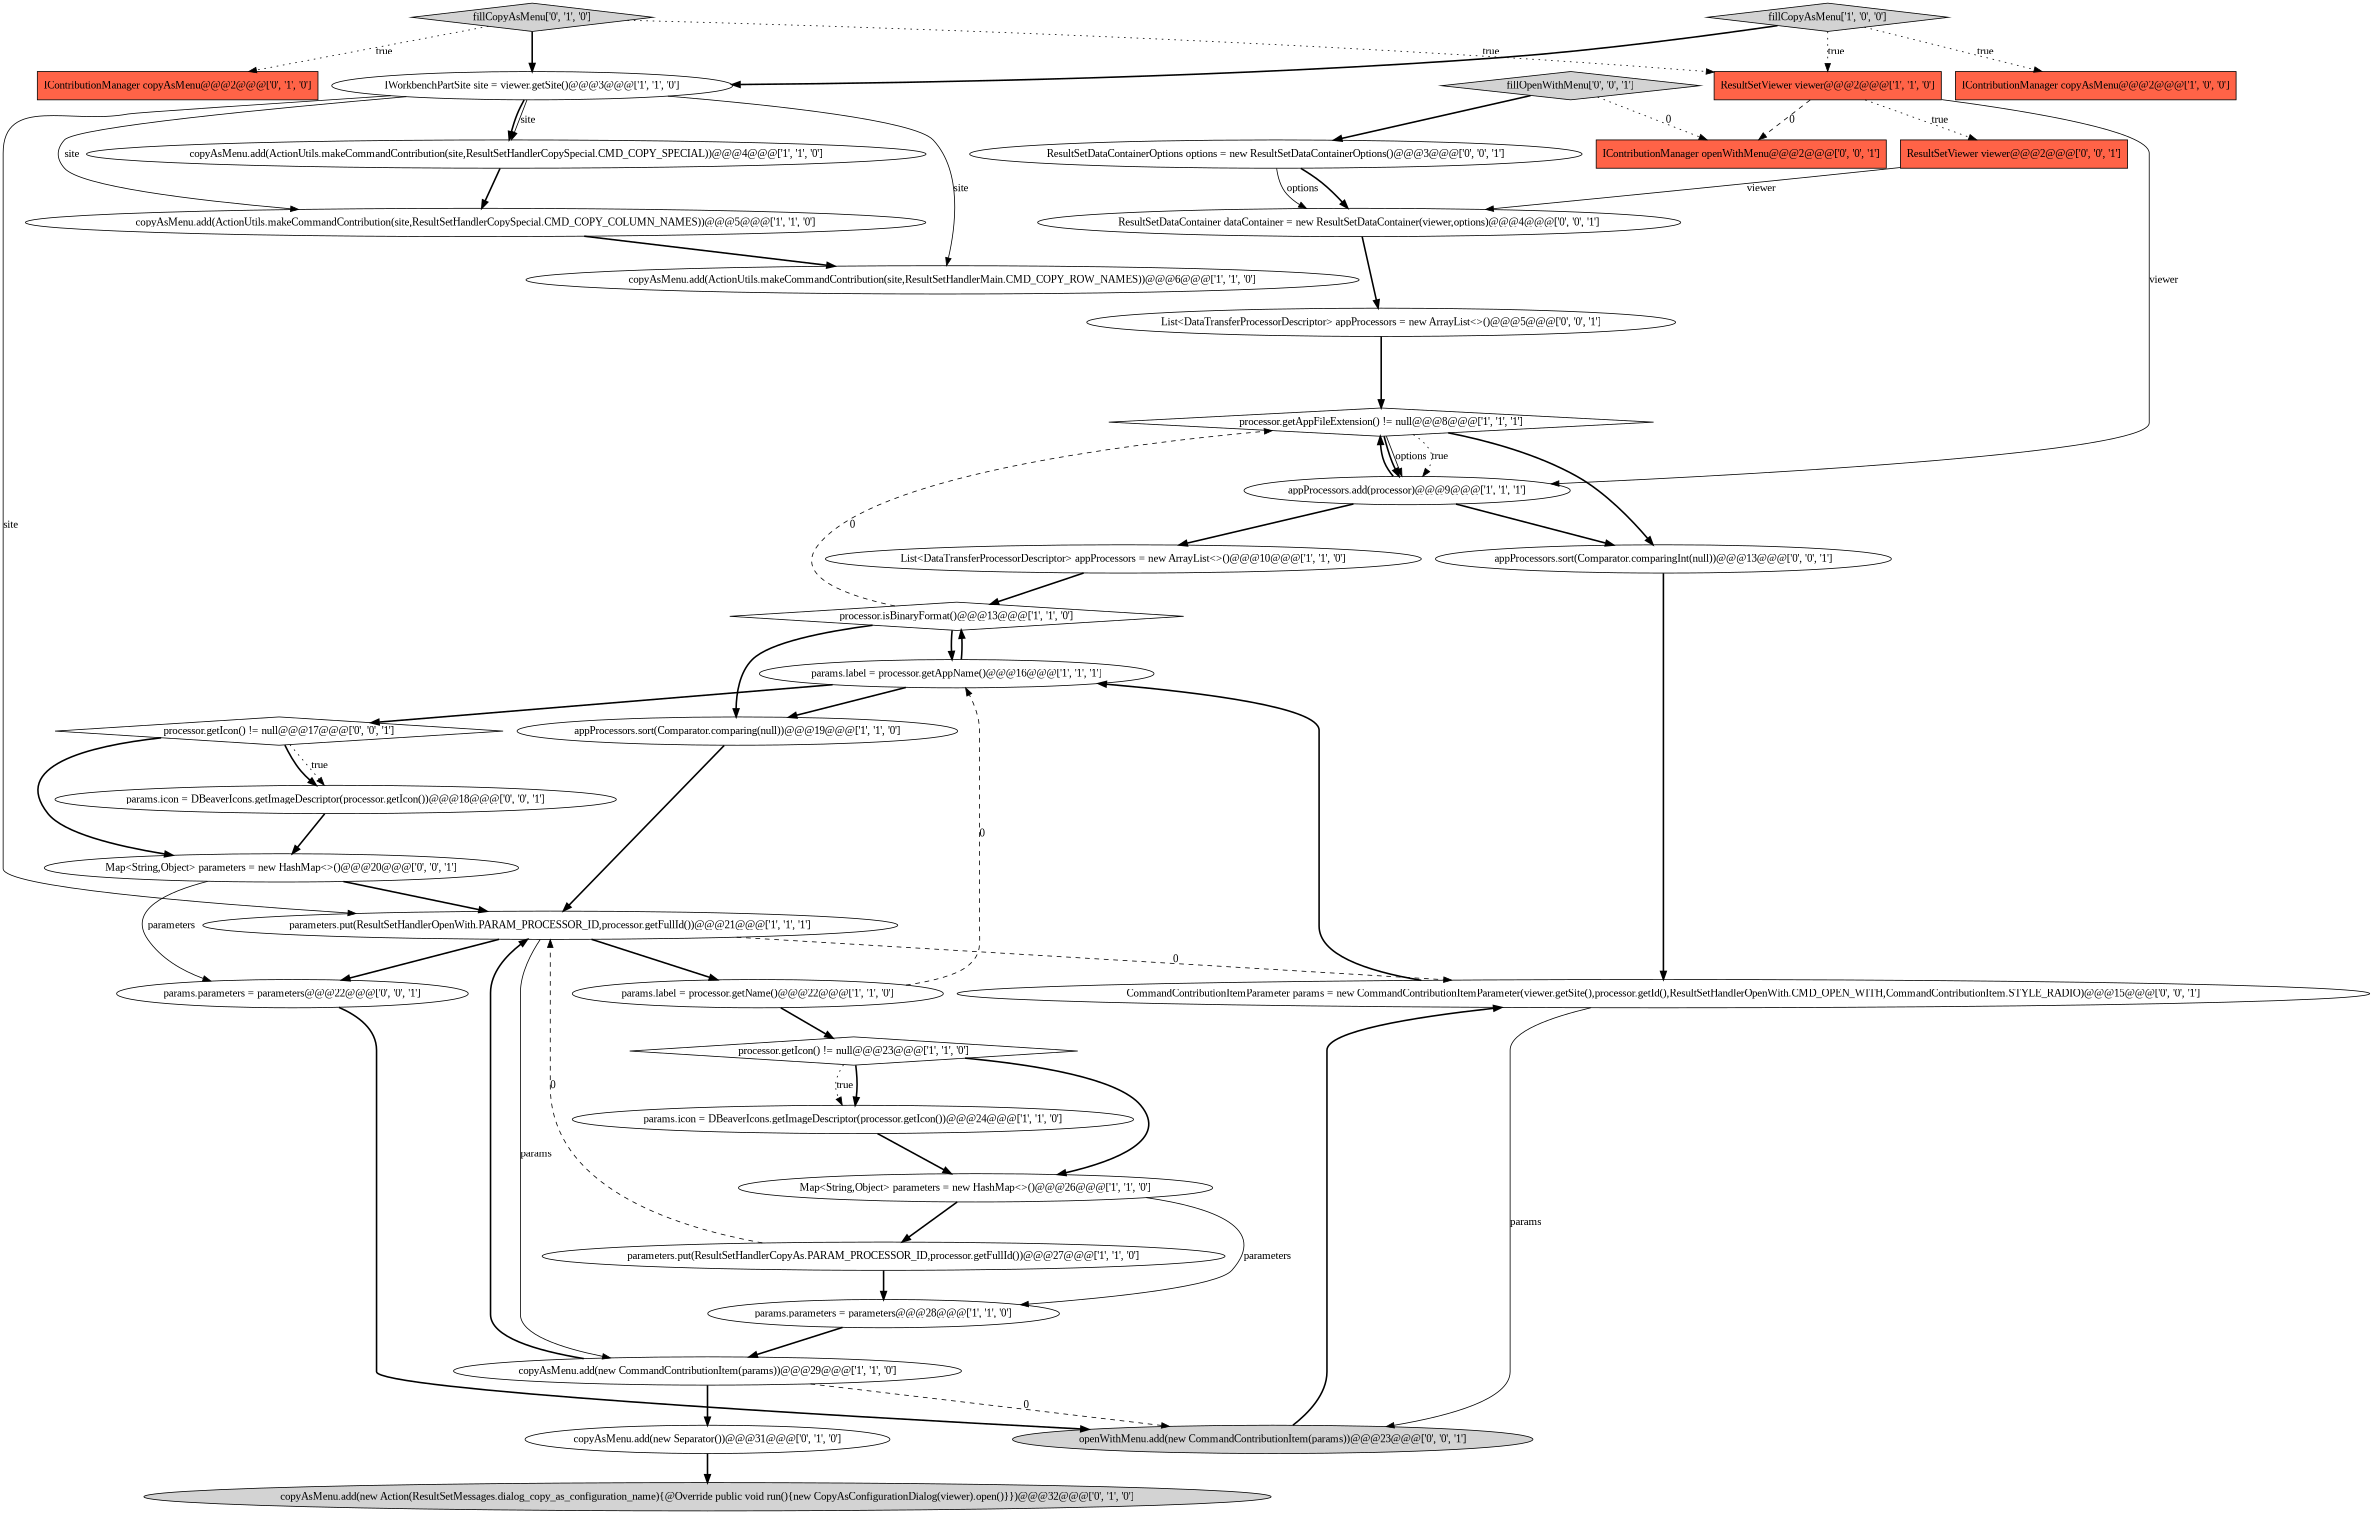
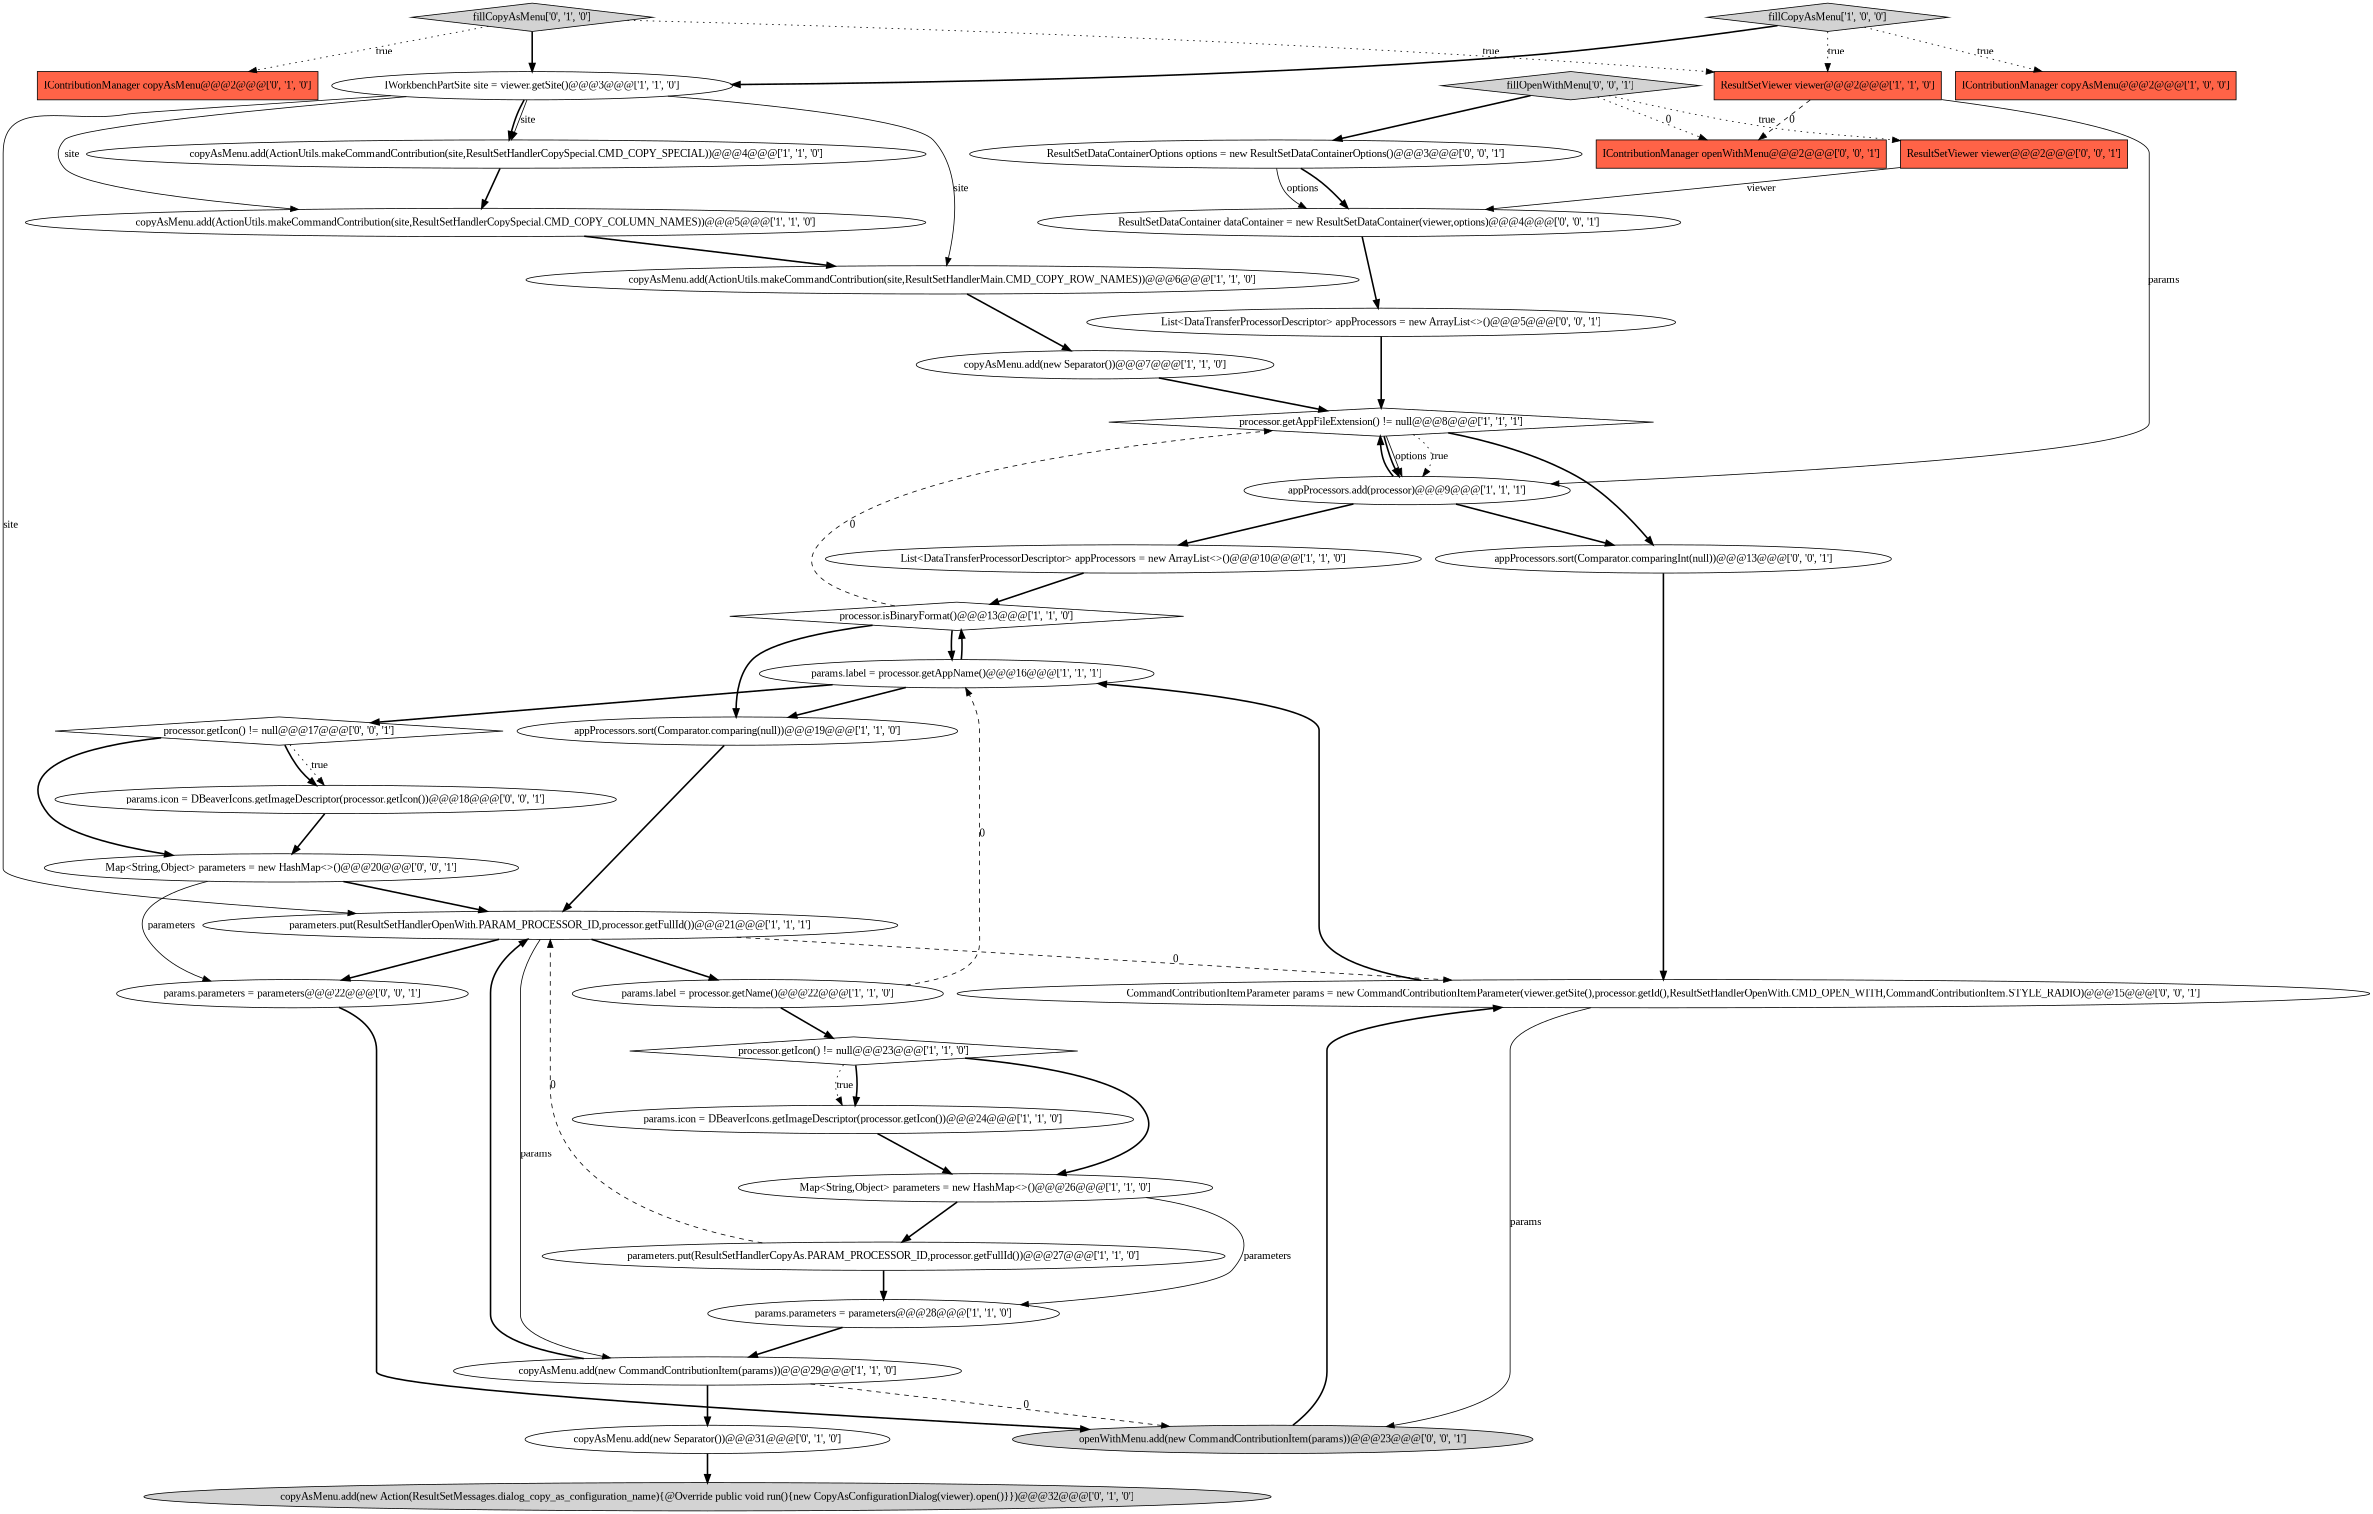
(1917, 119) -> (1750, 124)
(2164, 280) -> (2164, 280)
none -> (1095, 365)
